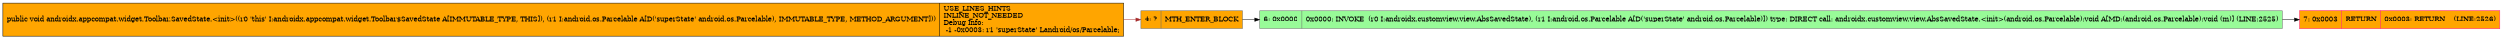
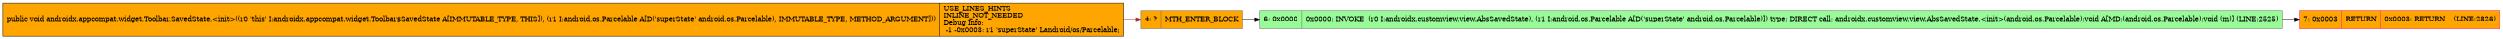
(2440, 19) -> (2440, 19)
